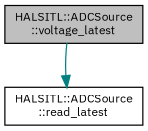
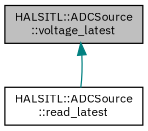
(66, 59) -> (82, 71)
